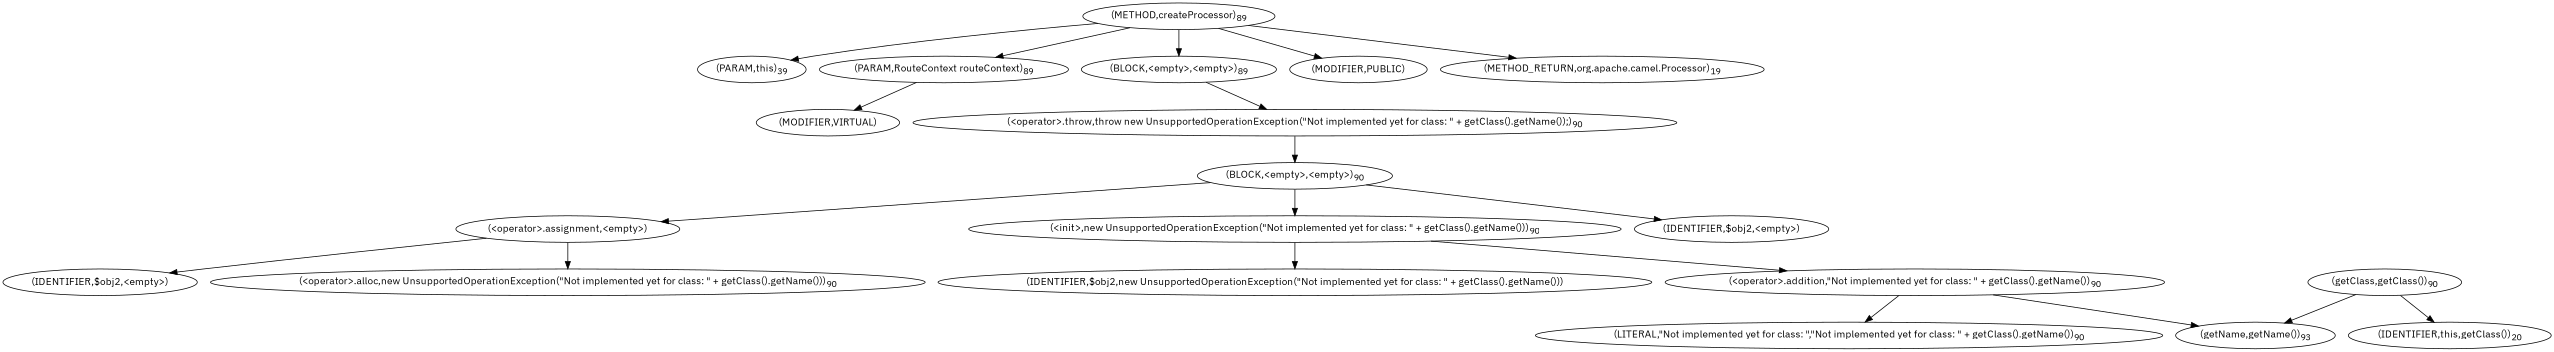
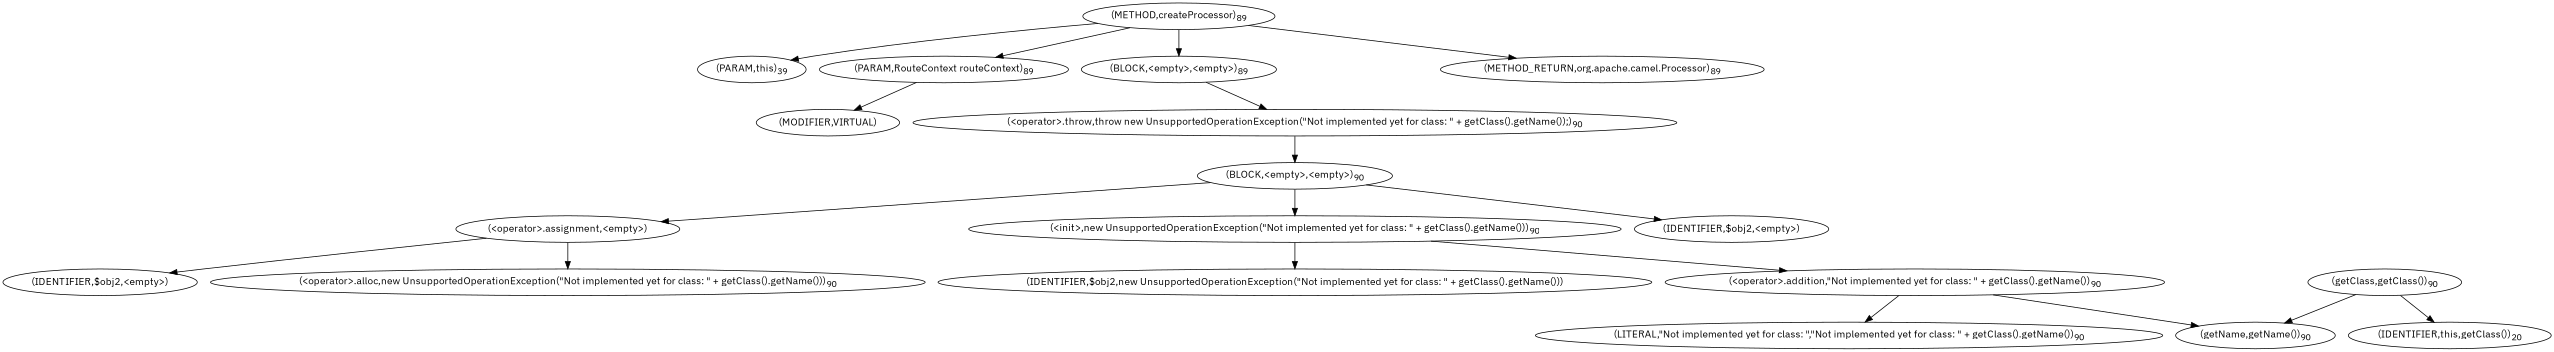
(1716, 68) -> (1716, 68)
(1358, 69) -> none
(2306, 334) -> (2306, 334)
